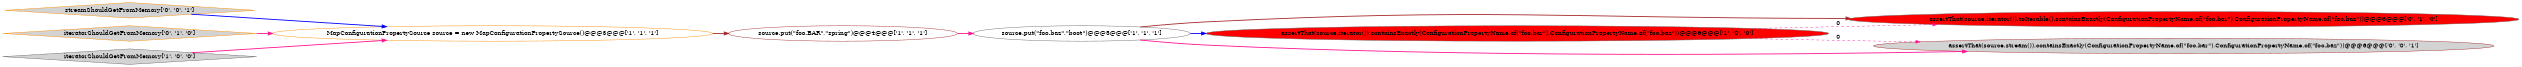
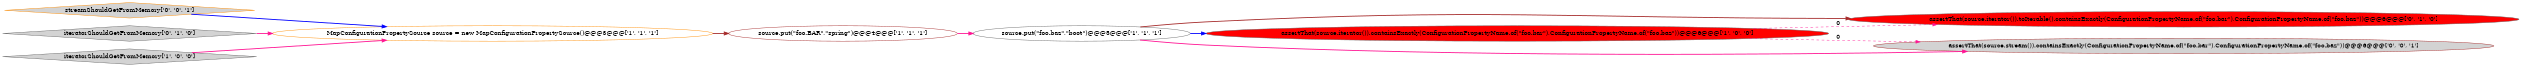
(130, 33) -> (130, 33)
